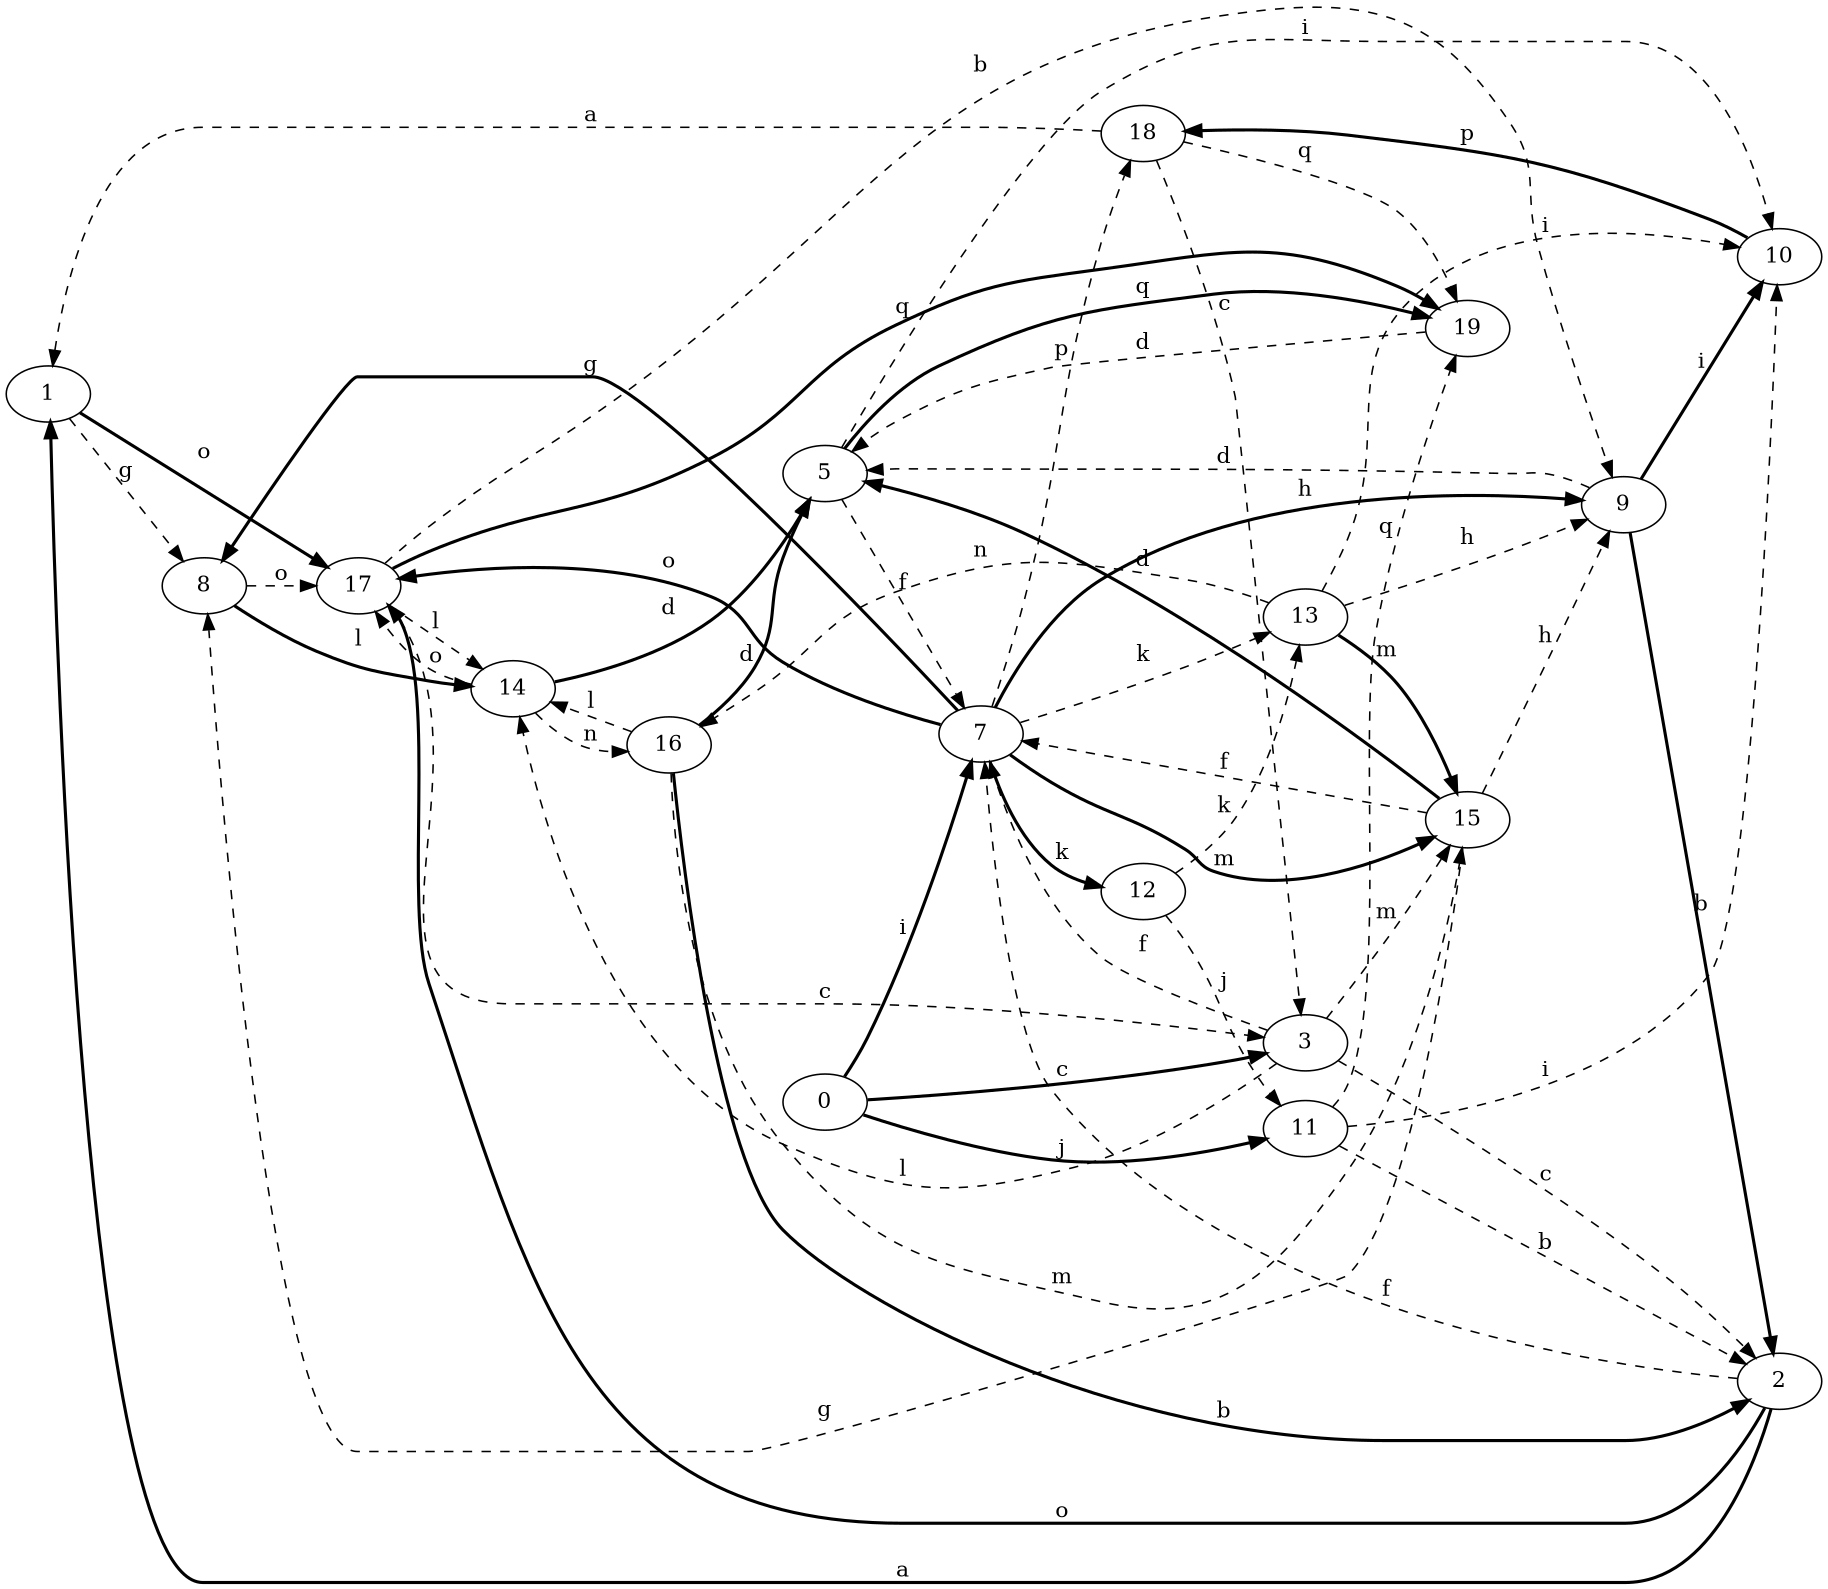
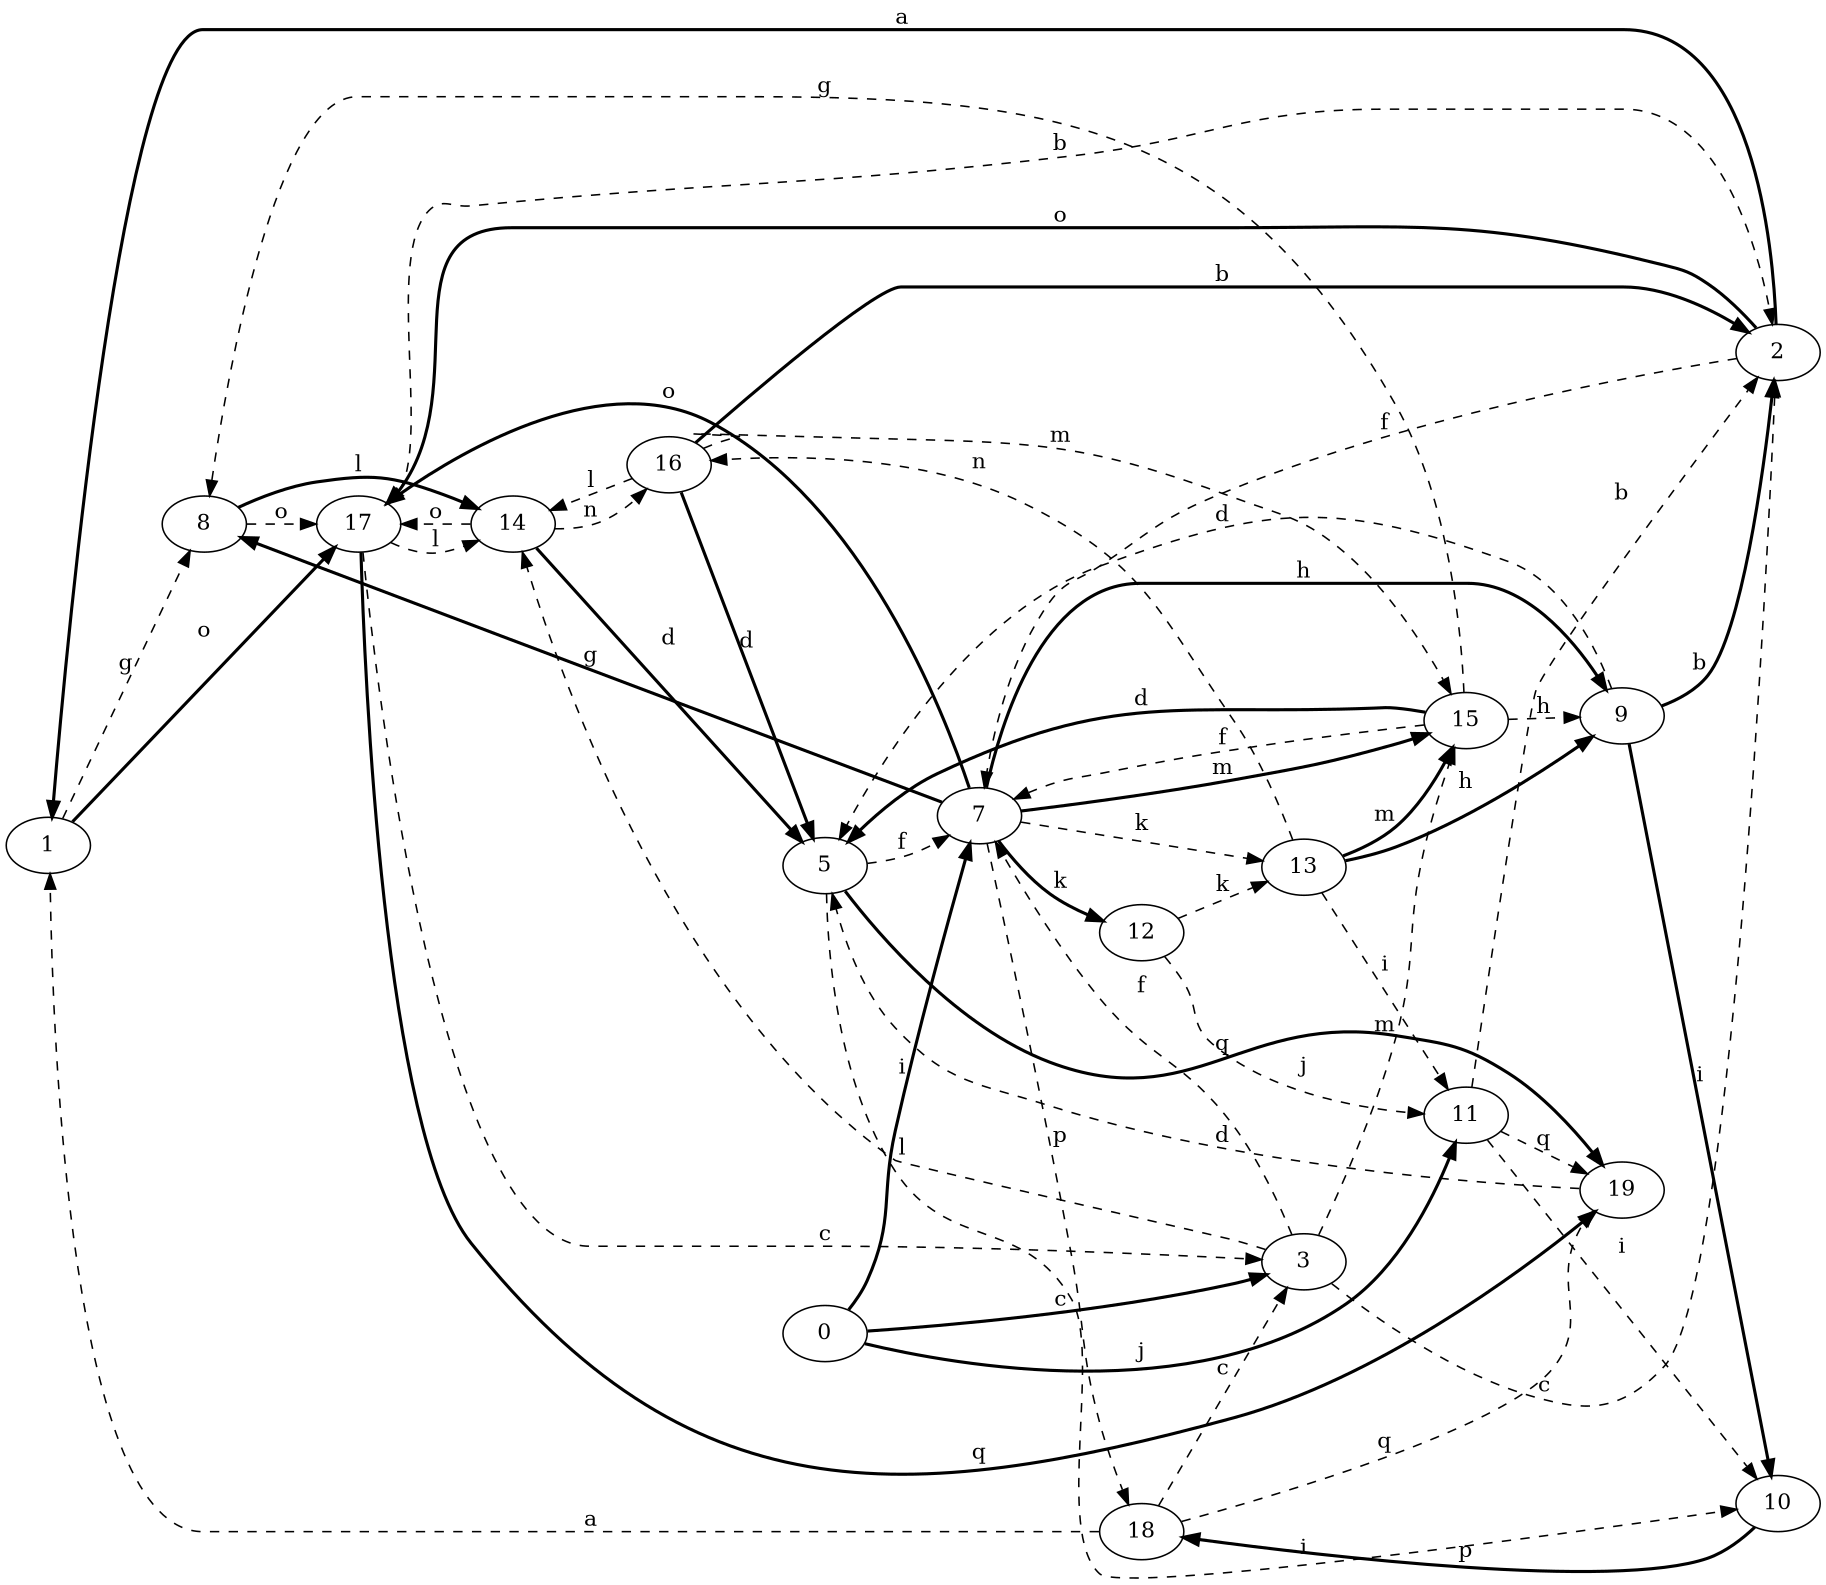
(1064, 58) -> (1008, 163)
(1430, 283) -> (1381, 984)
(1459, 568) -> (1467, 814)
